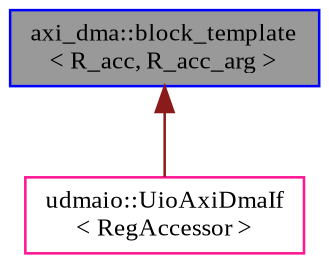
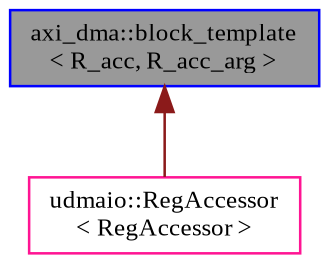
(165, 215) -> (165, 215)
